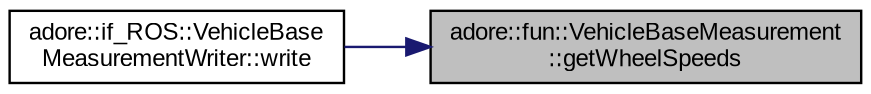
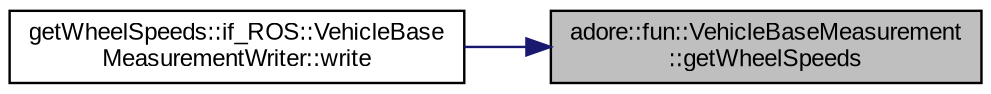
(177, 47) -> (237, 47)
